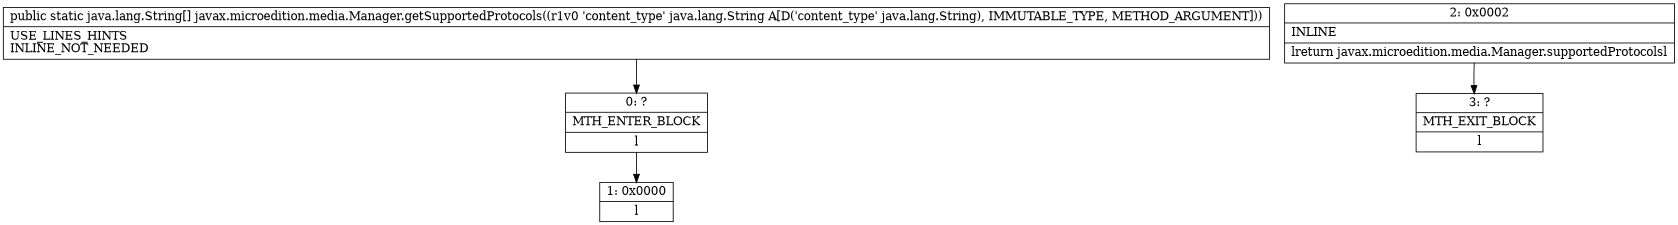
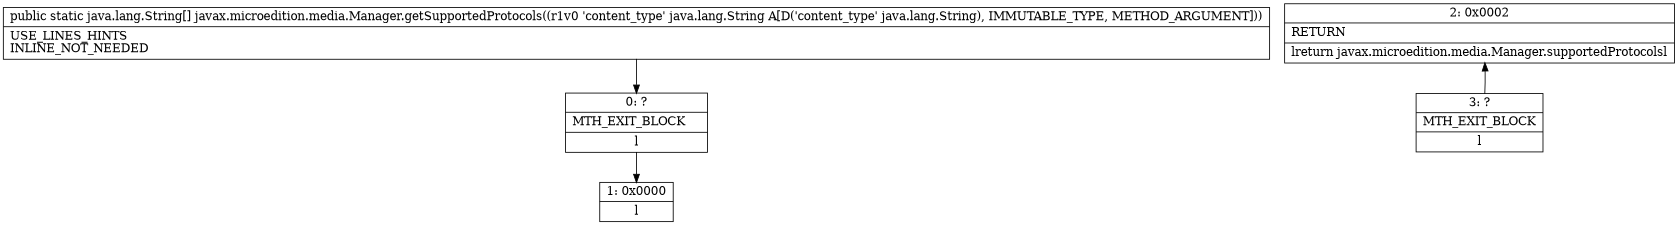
(1314, 33) -> (1318, 33)
(1474, 74) -> (1485, 82)
(636, 122) -> (629, 122)
